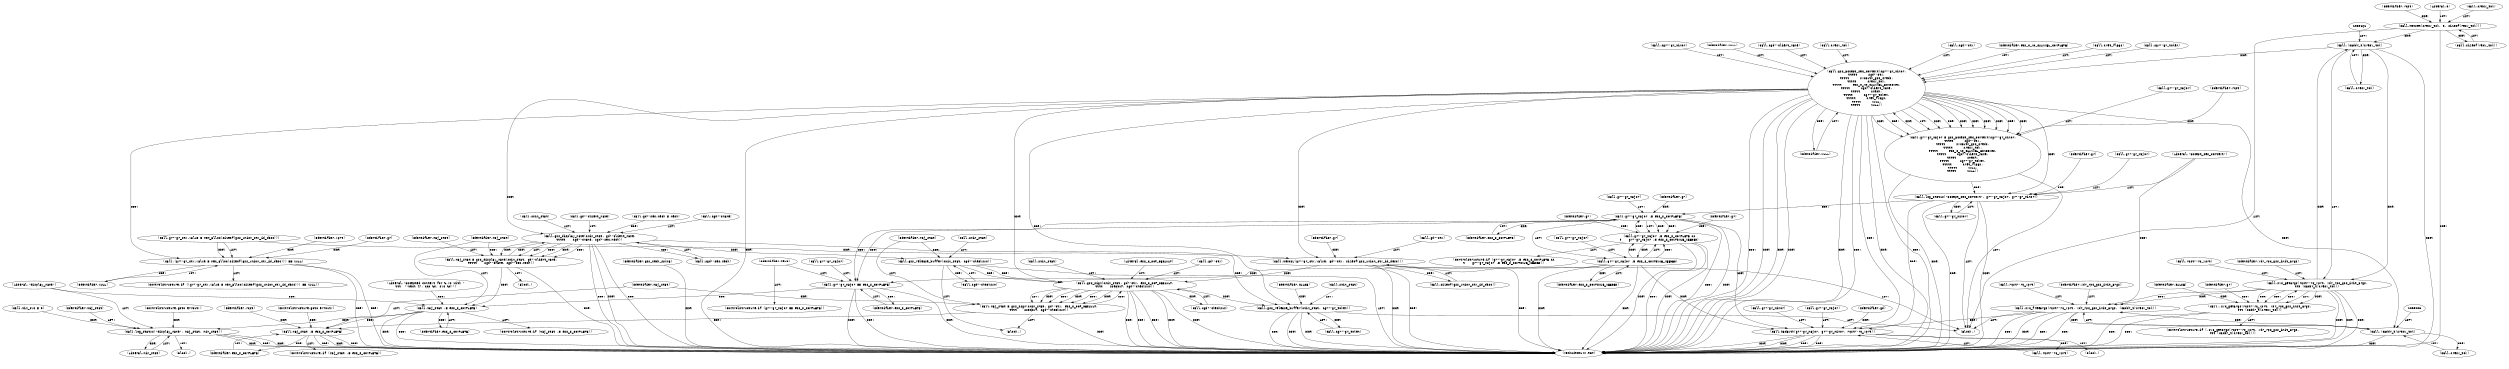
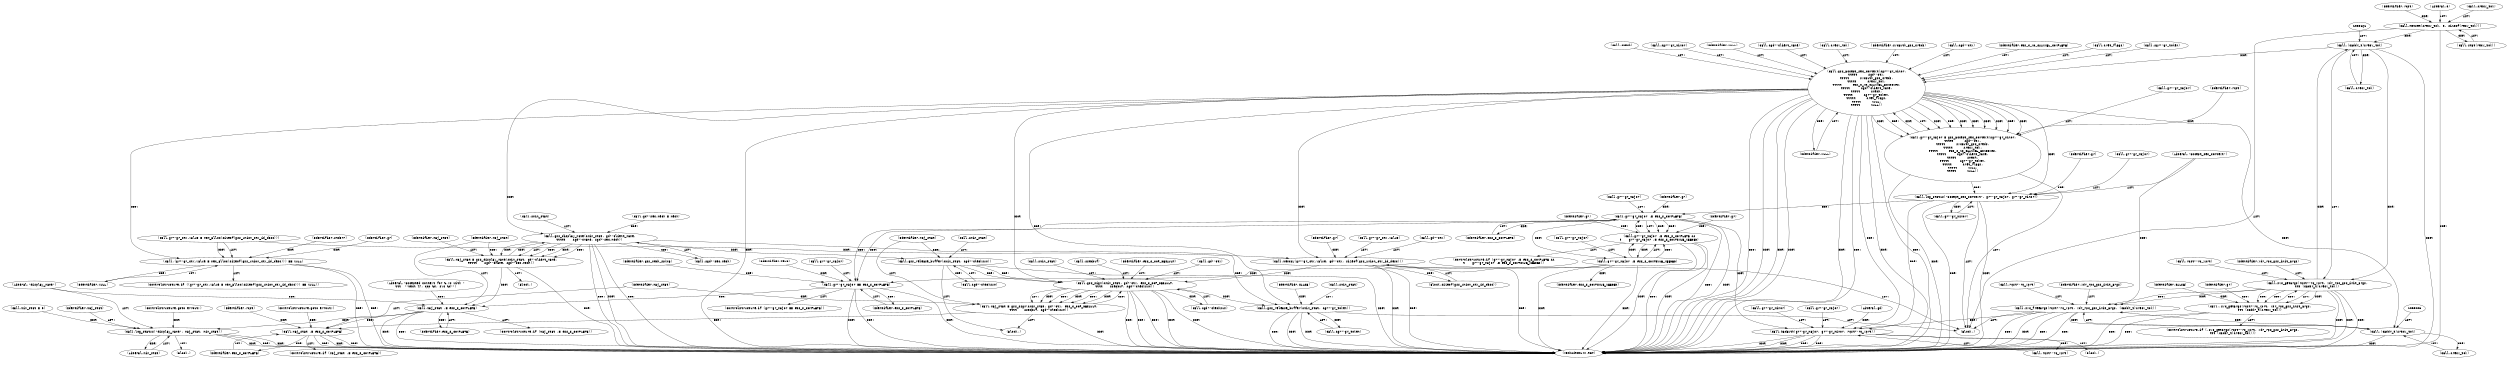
none -> (1622, 46)
none -> (1899, 46)
(2476, 46) -> (2476, 46)
(590, 217) -> none
(716, 217) -> none
(329, 238) -> (329, 238)
none -> (1379, 238)
(1540, 238) -> (1540, 238)
none -> (1087, 262)
(1149, 262) -> (1149, 262)
(825, 273) -> (825, 273)
(1611, 274) -> none
(774, 284) -> (817, 296)
(1463, 285) -> (1463, 285)
(28, 308) -> (28, 308)
(1383, 308) -> (1383, 308)
(1872, 308) -> (1872, 308)
(1700, 310) -> none
(1076, 352) -> (744, 274)
